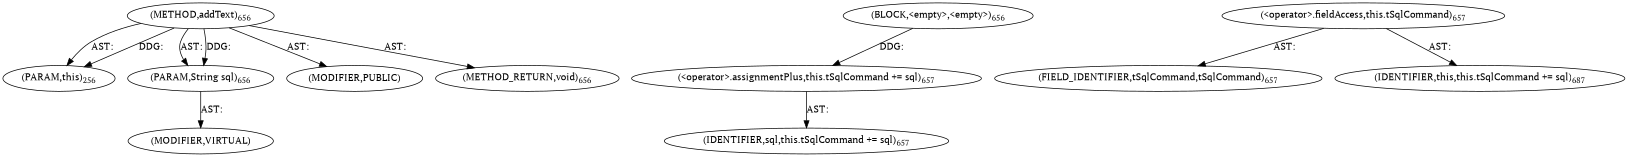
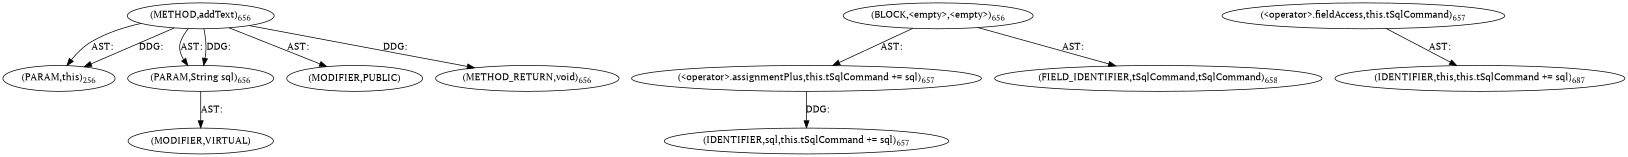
(1264, 46) -> (1043, 46)
(397, 47) -> (397, 47)
(893, 47) -> (893, 47)
(1272, 77) -> (1272, 77)
(819, 110) -> (819, 110)
